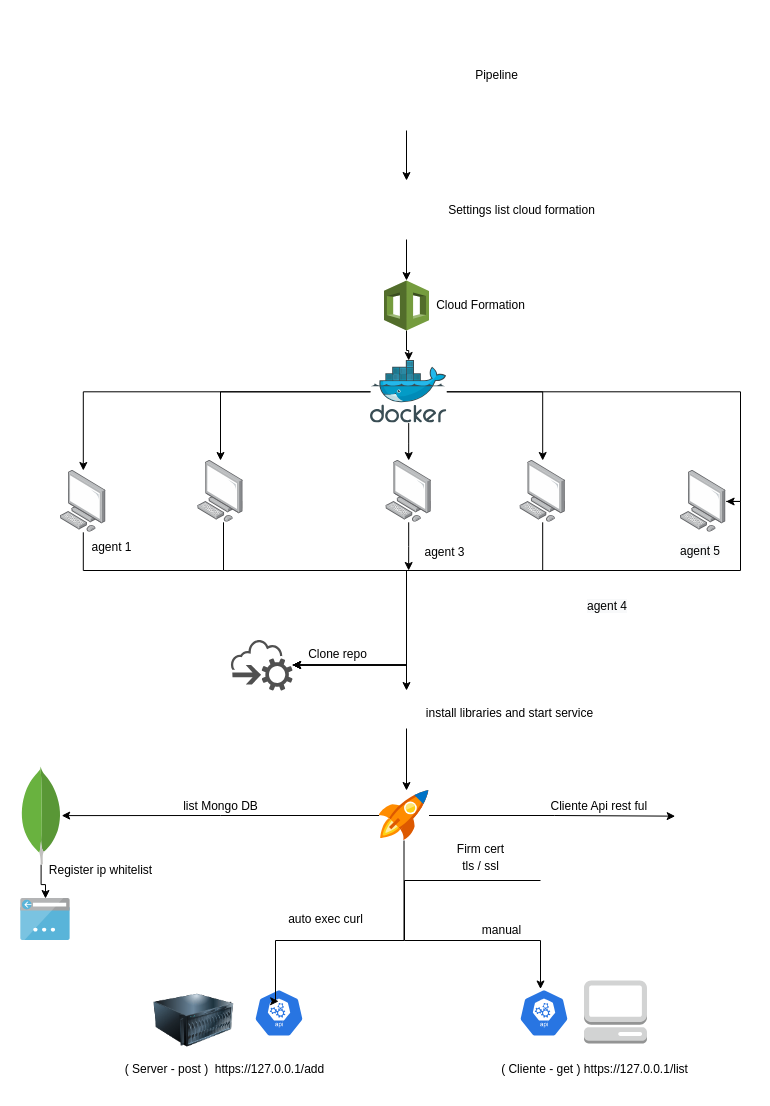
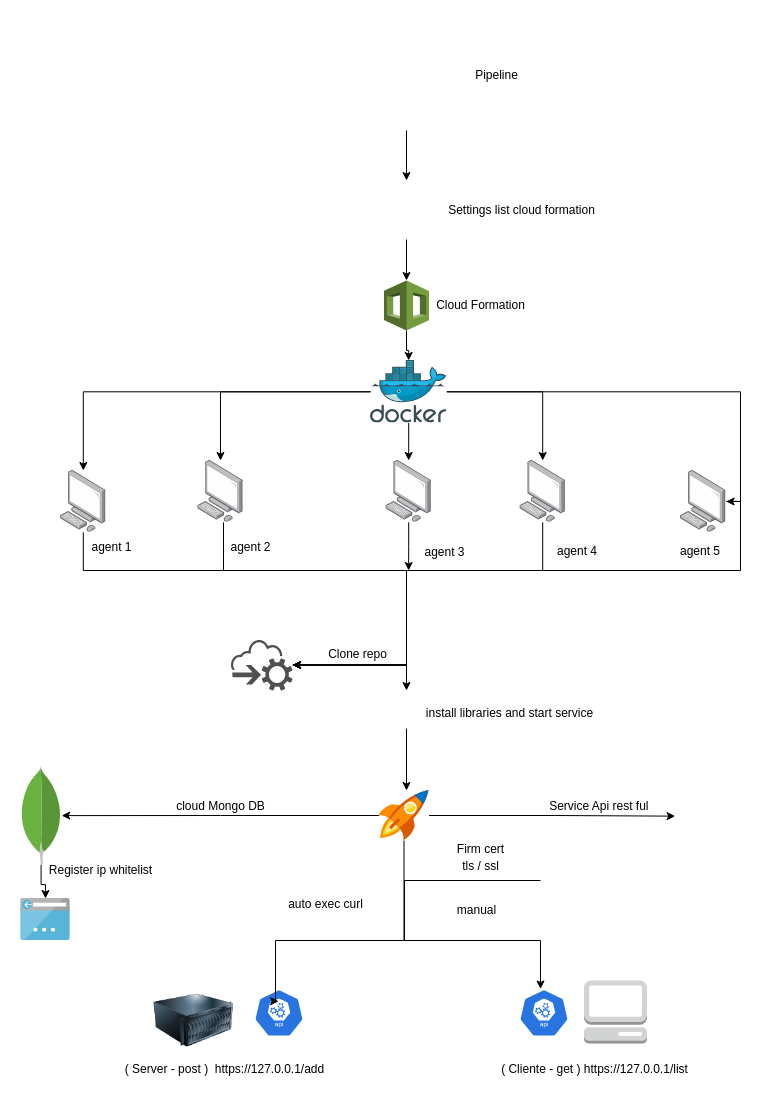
none -> (251, 547)
(621, 612) -> (591, 557)
(337, 655) -> (357, 655)
(221, 807) -> (221, 807)
(586, 807) -> (586, 807)
(326, 920) -> (326, 905)
(502, 931) -> (477, 911)
